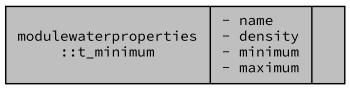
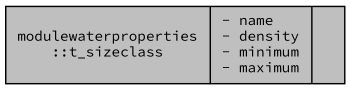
(108, 52) -> (108, 52)
